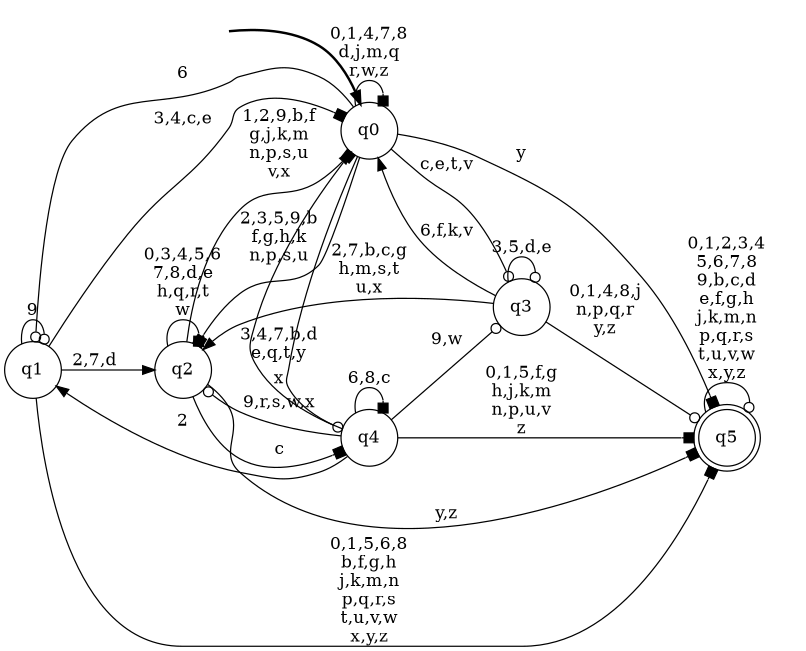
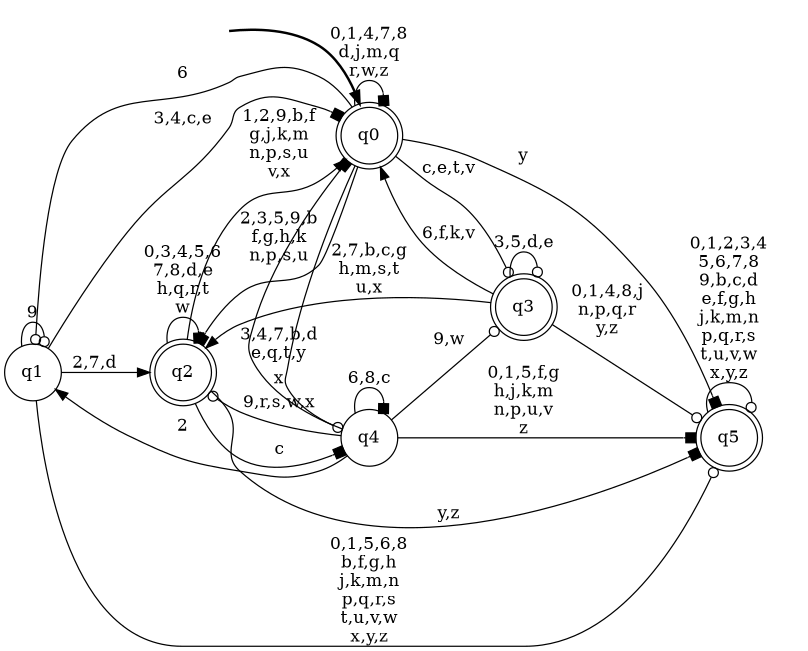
(369, 131) -> (369, 136)
(522, 307) -> (524, 307)
(183, 370) -> (183, 372)
(327, 646) -> (331, 646)
